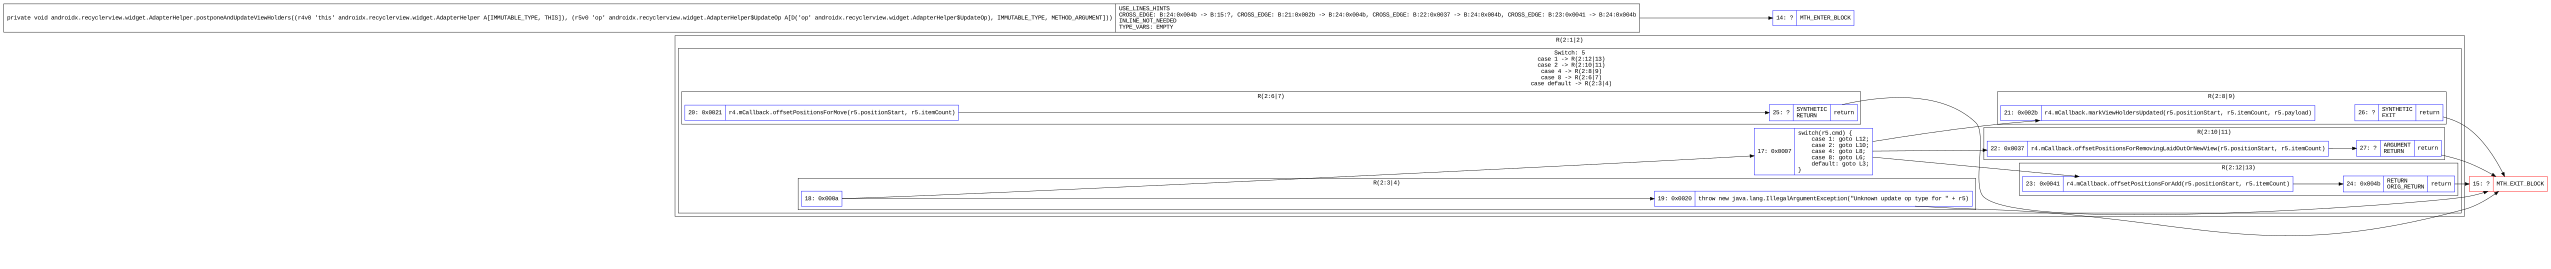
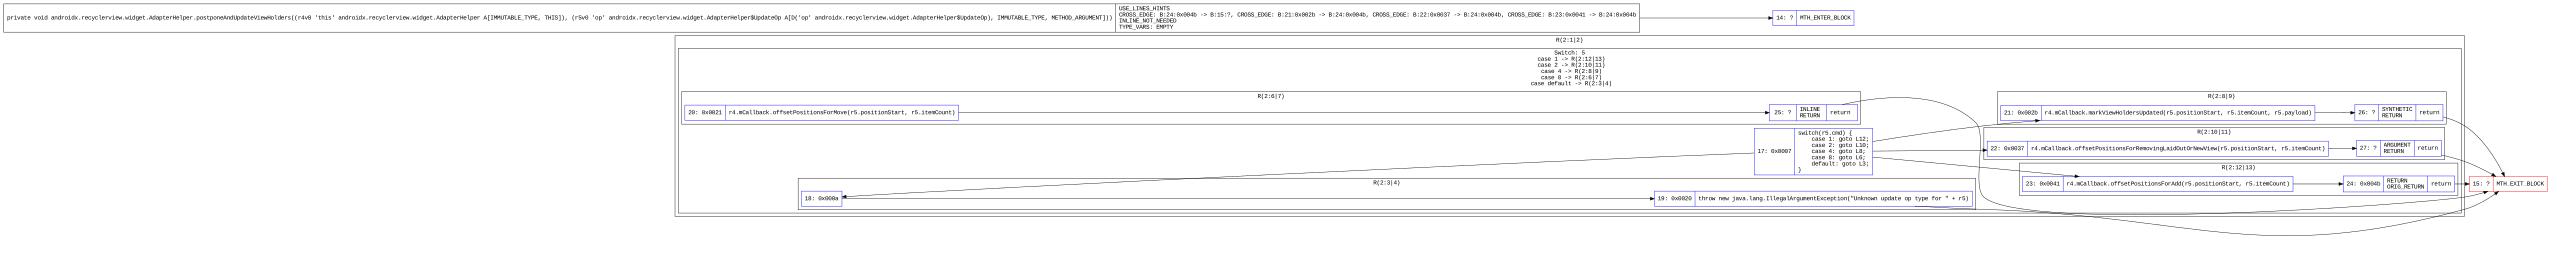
(1812, 109) -> (1810, 109)
none -> (2333, 113)
(2389, 116) -> (2392, 116)
(1251, 181) -> (1300, 173)
